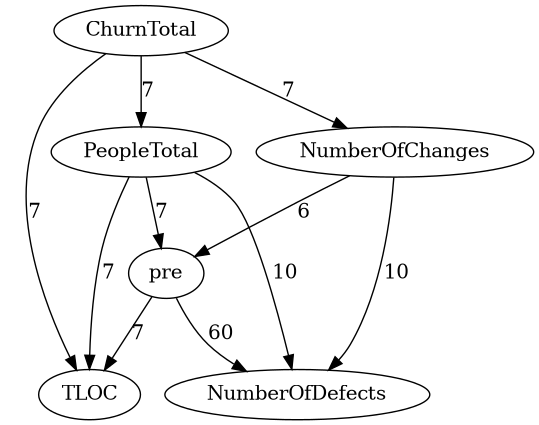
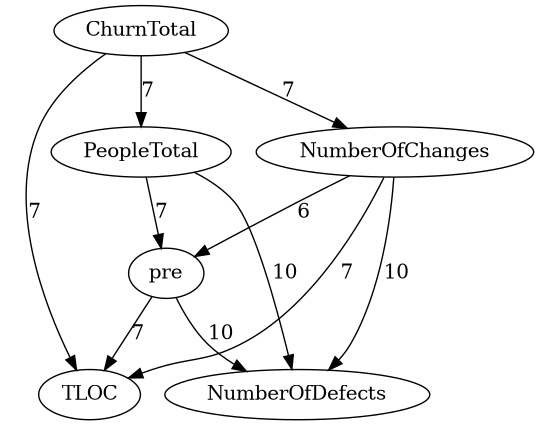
(99, 264) -> (289, 310)
(221, 334) -> (221, 334)
